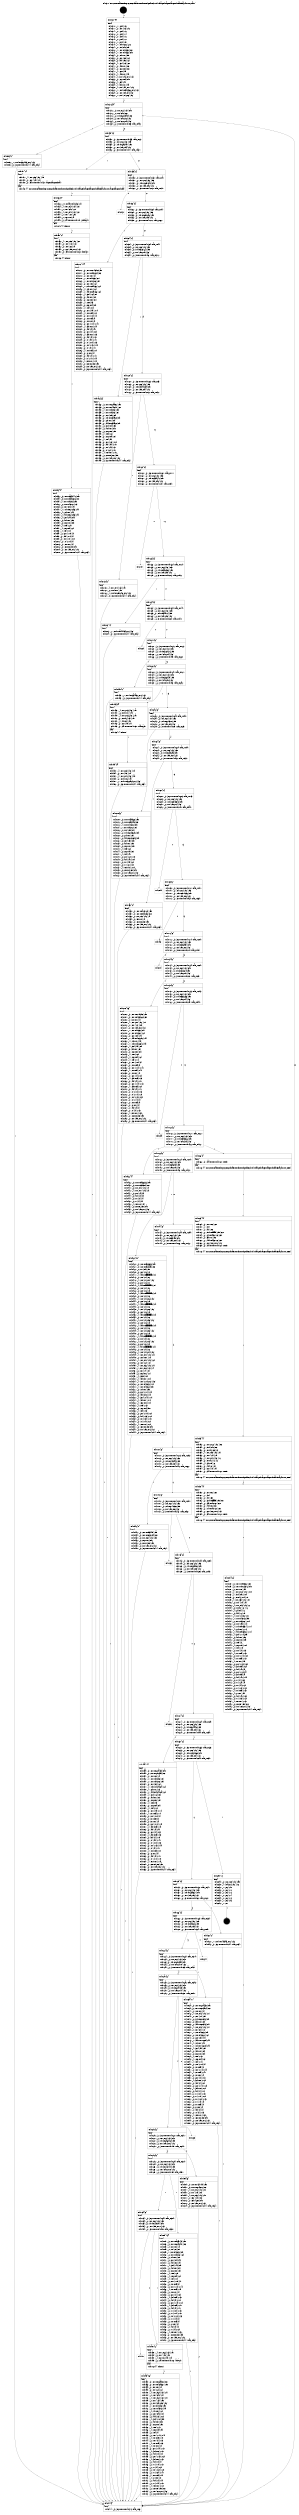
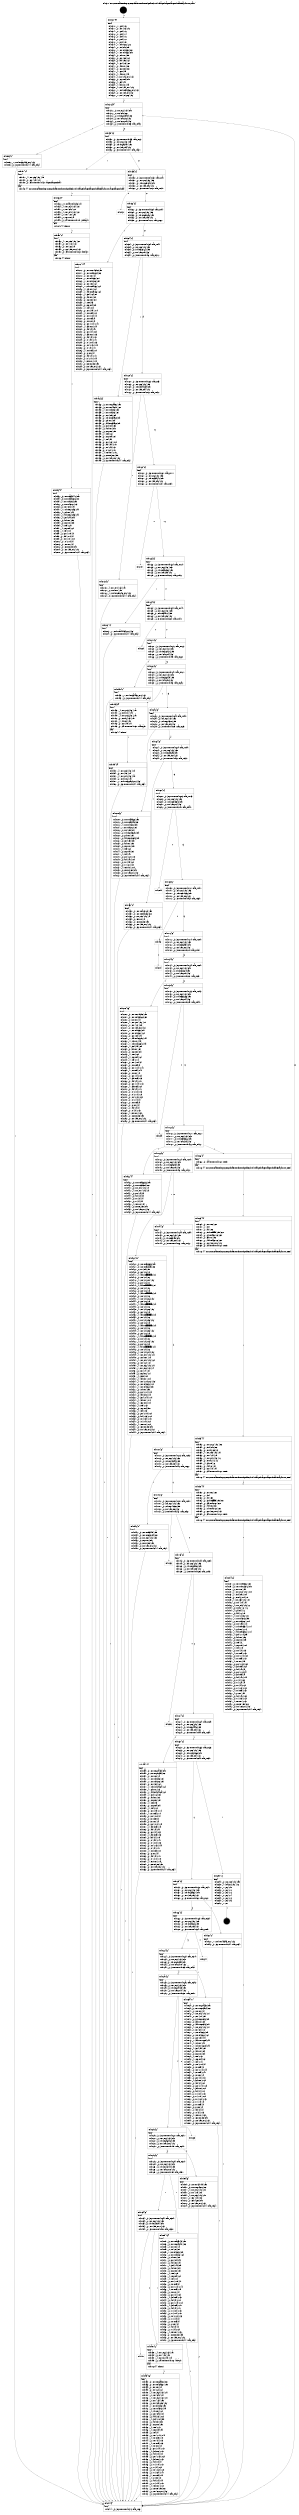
(162, 958) -> (158, 955)
